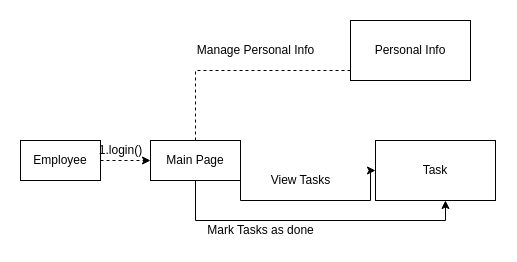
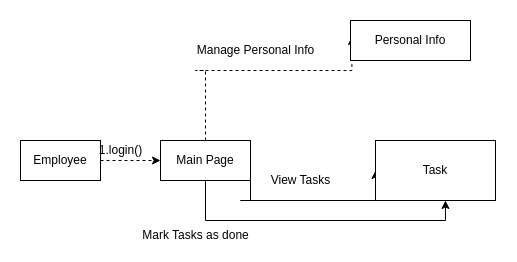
(411, 51) -> (411, 41)
(196, 161) -> (206, 161)
(261, 231) -> (196, 236)
